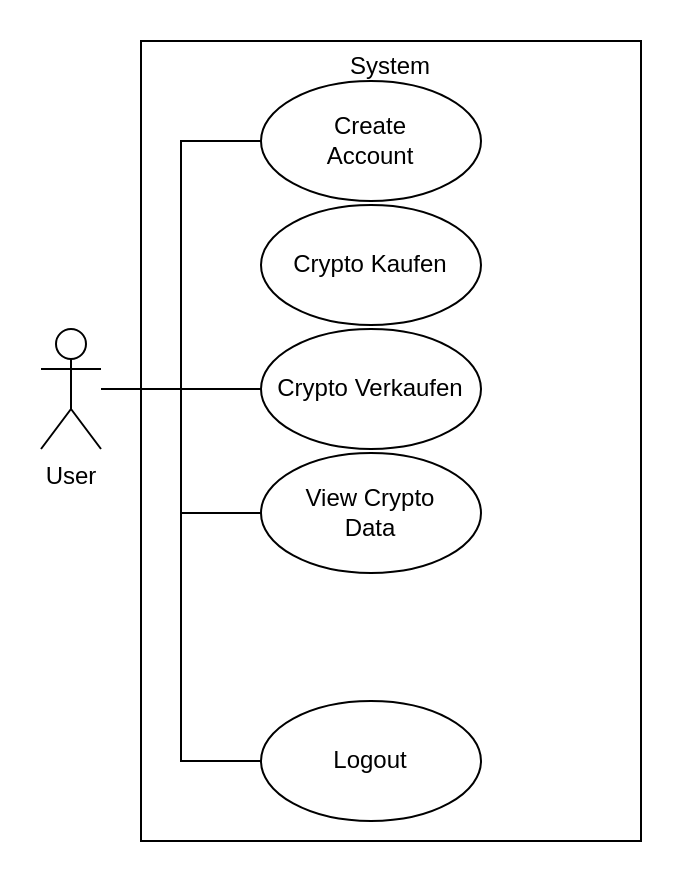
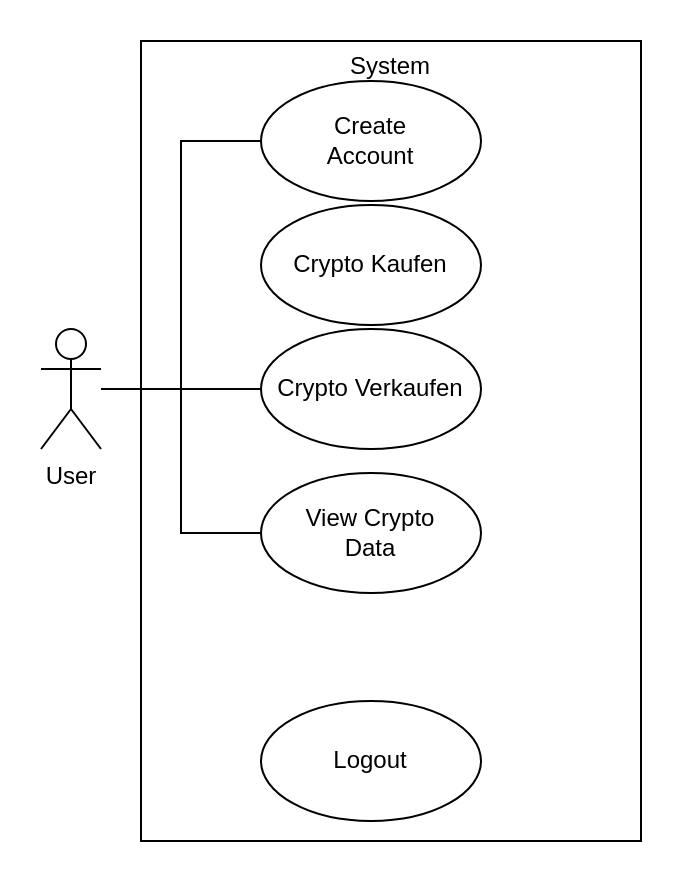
(371, 513) -> (371, 533)
(181, 689) -> none
